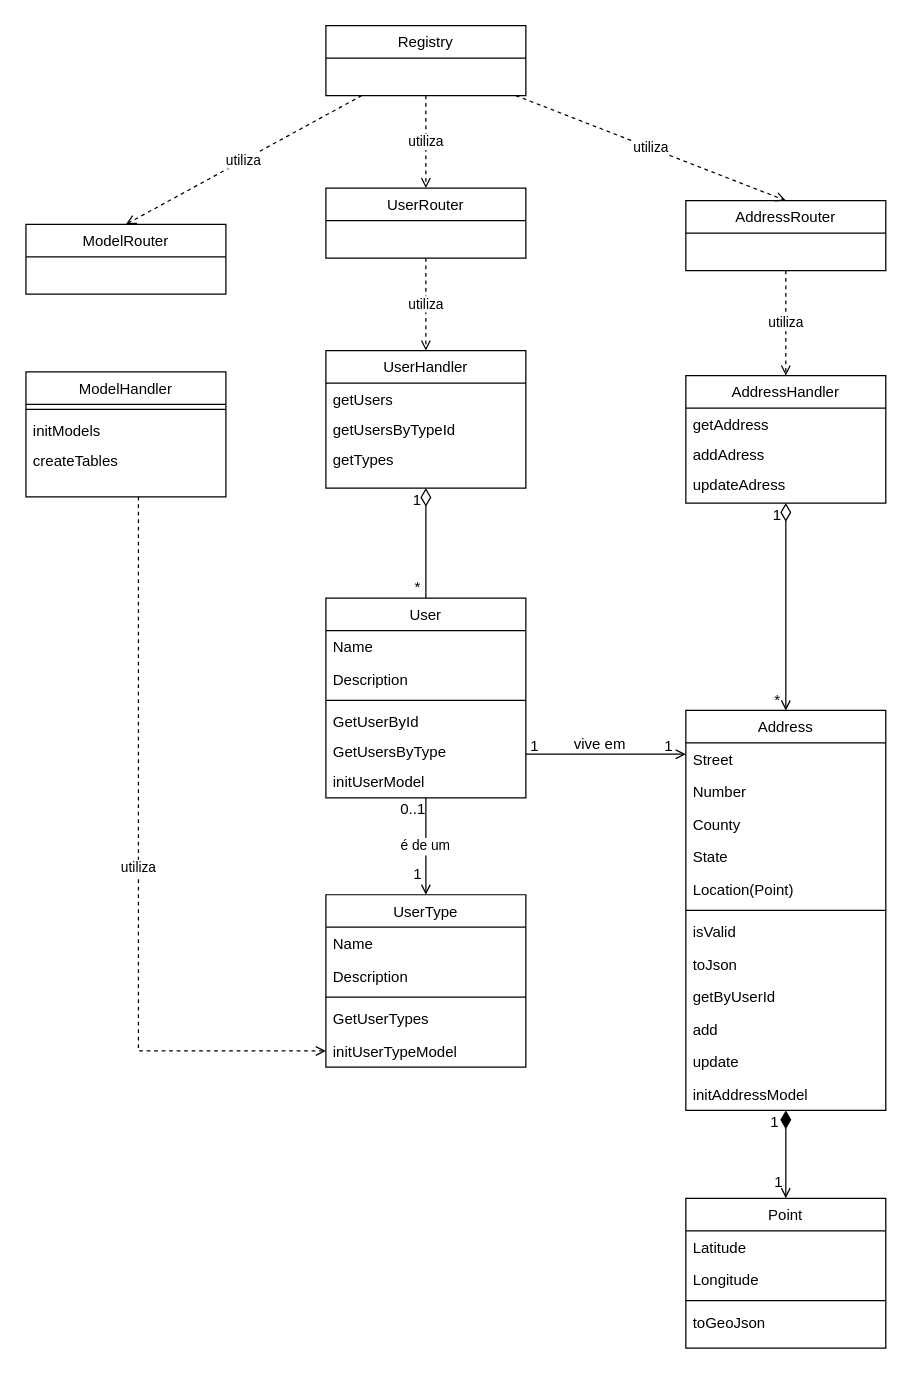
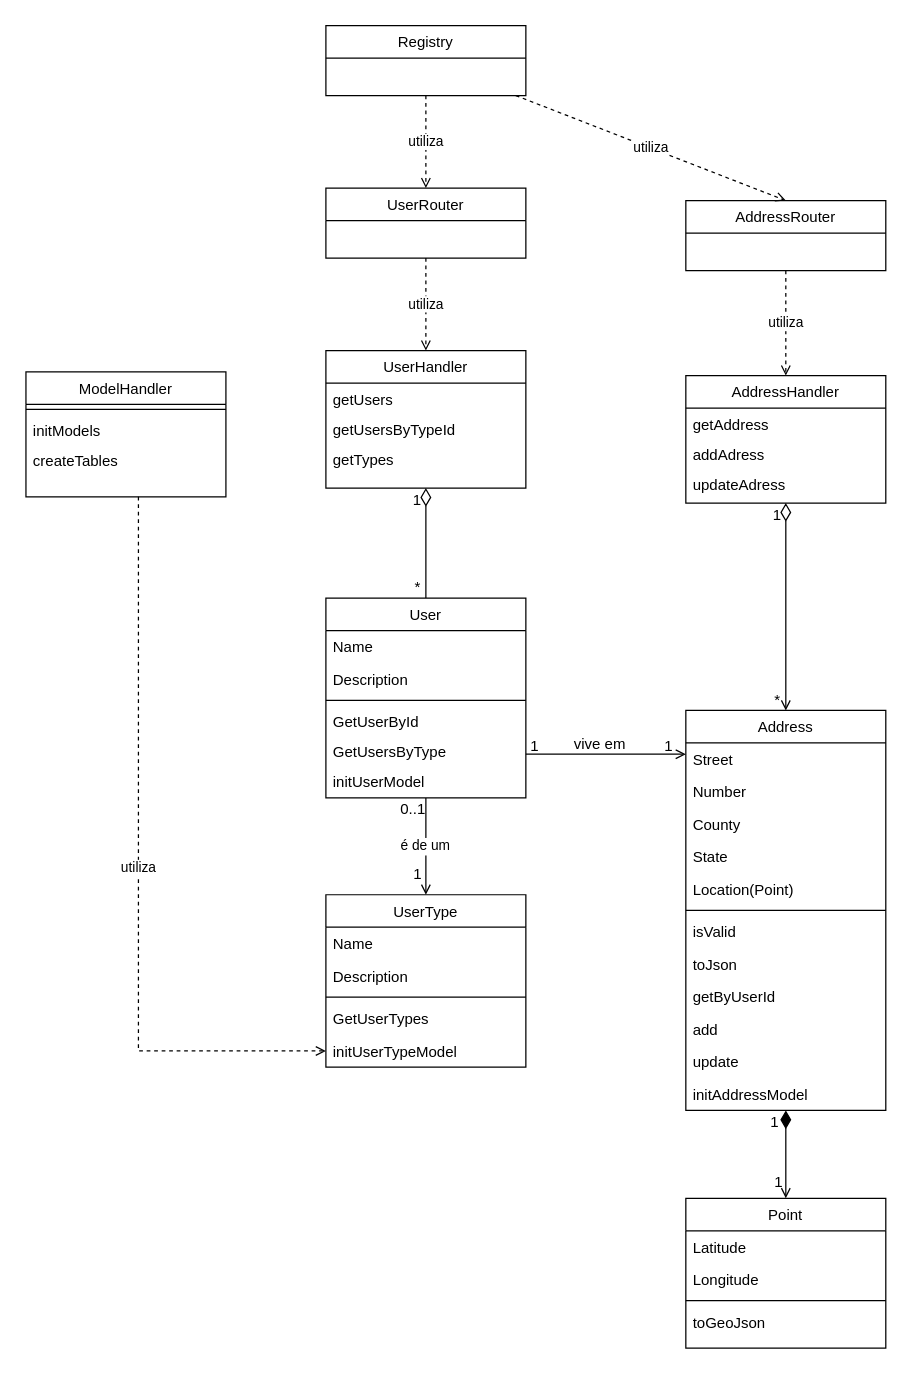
(243, 160) -> none
(126, 259) -> none
